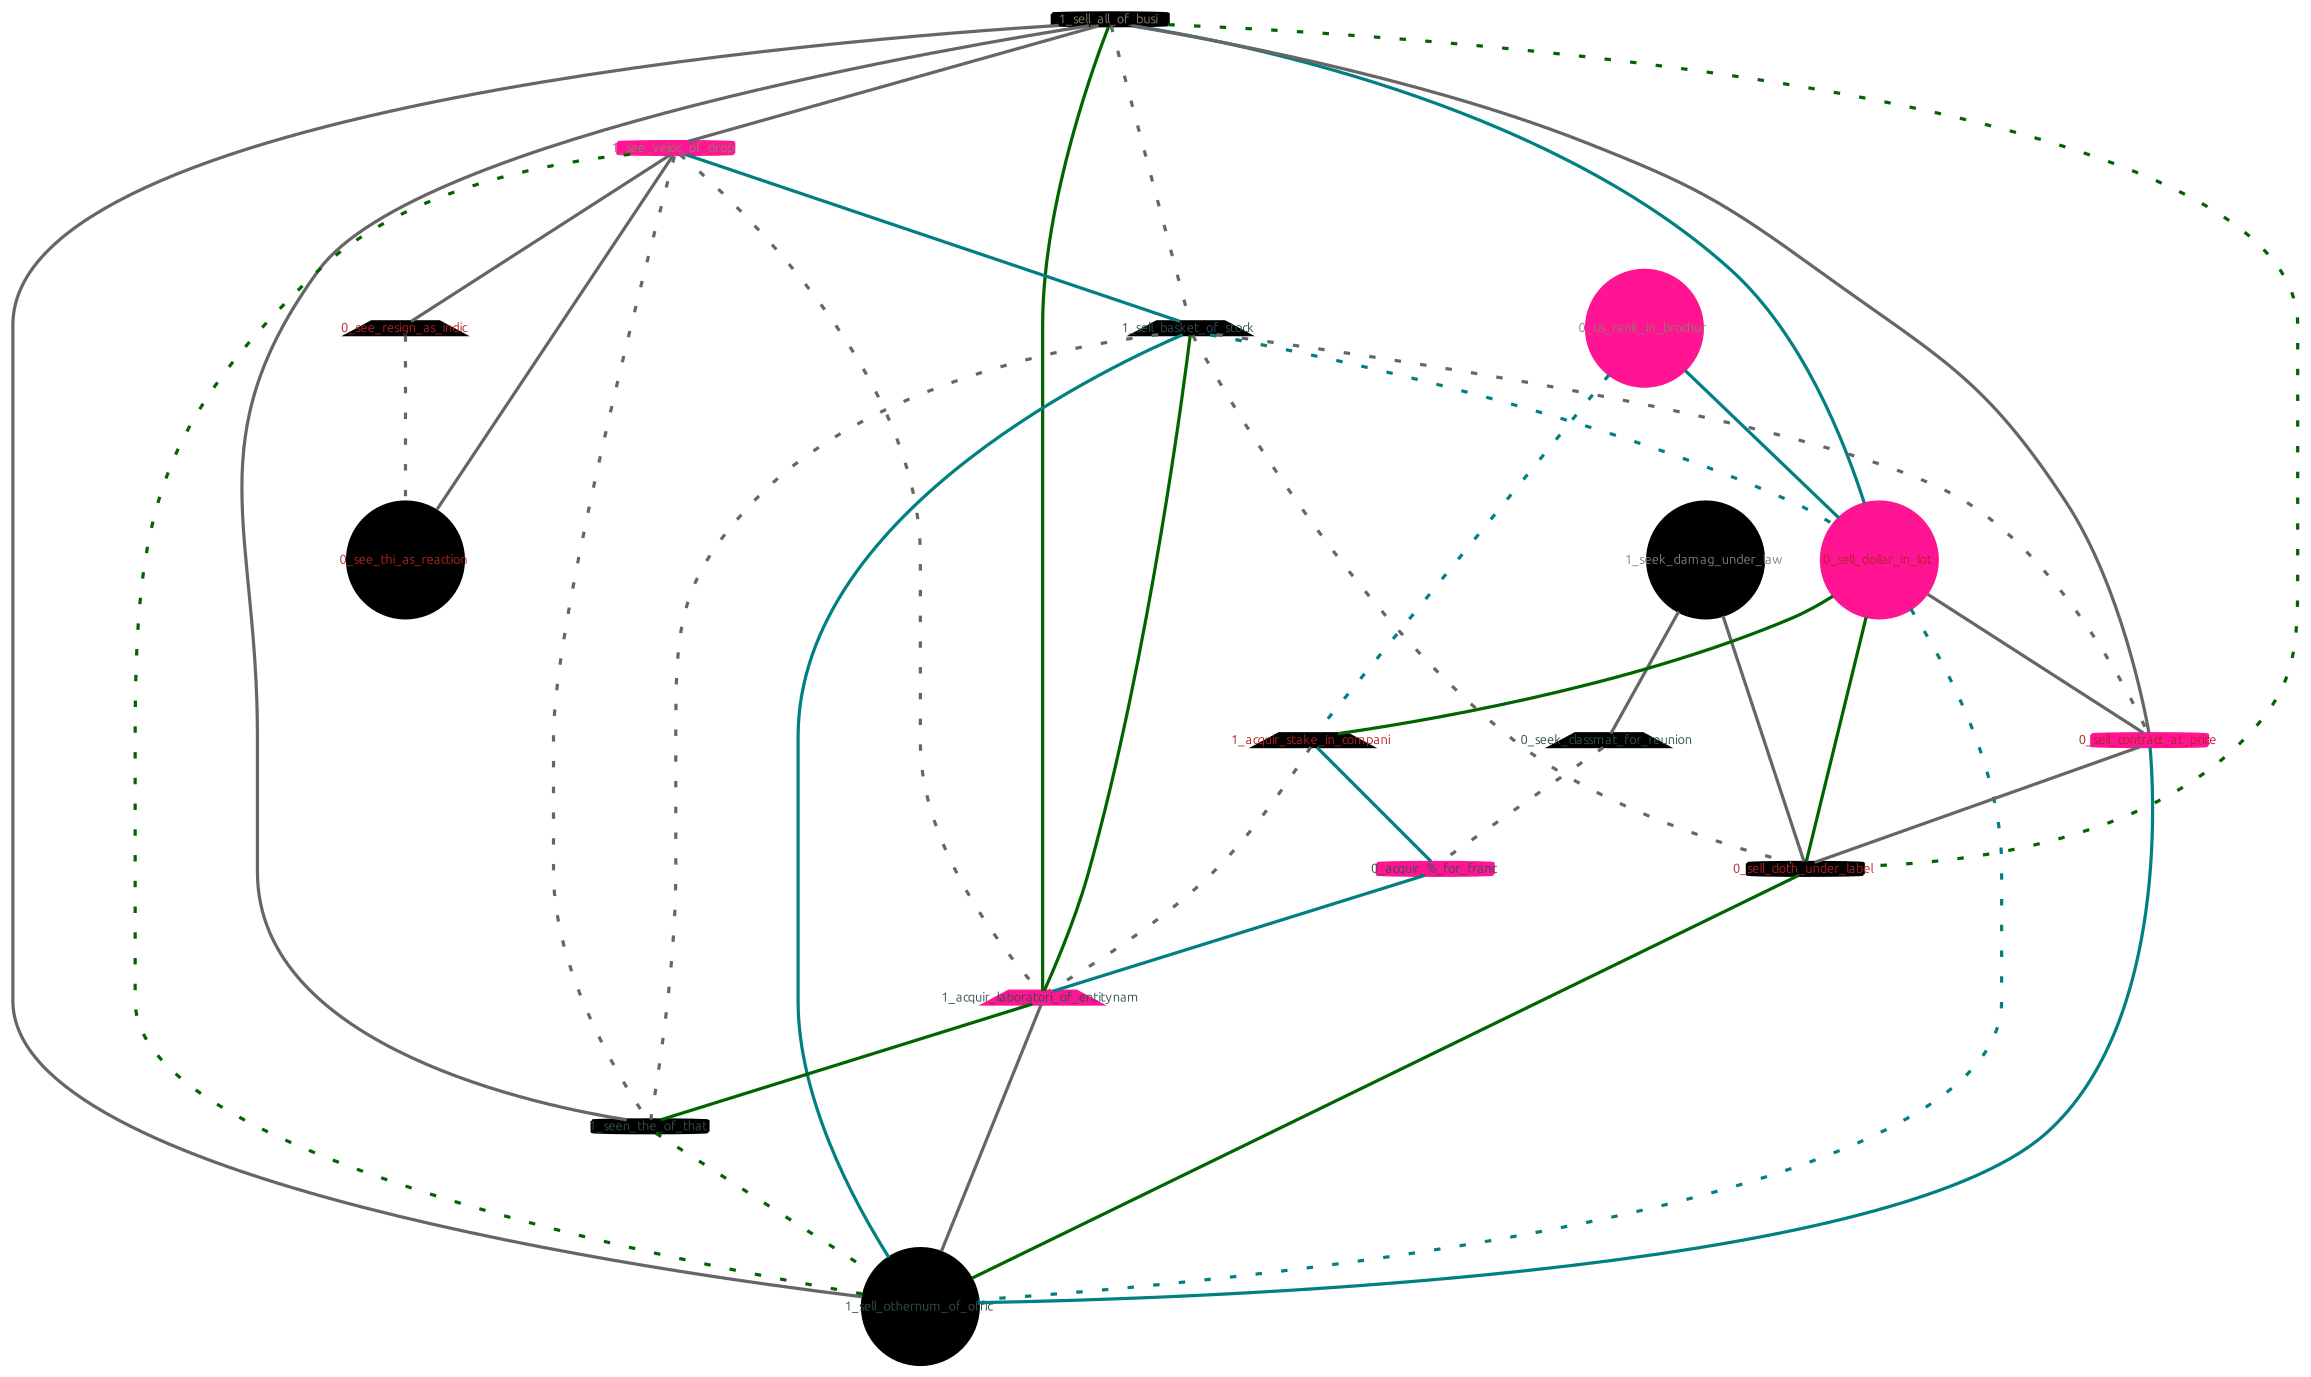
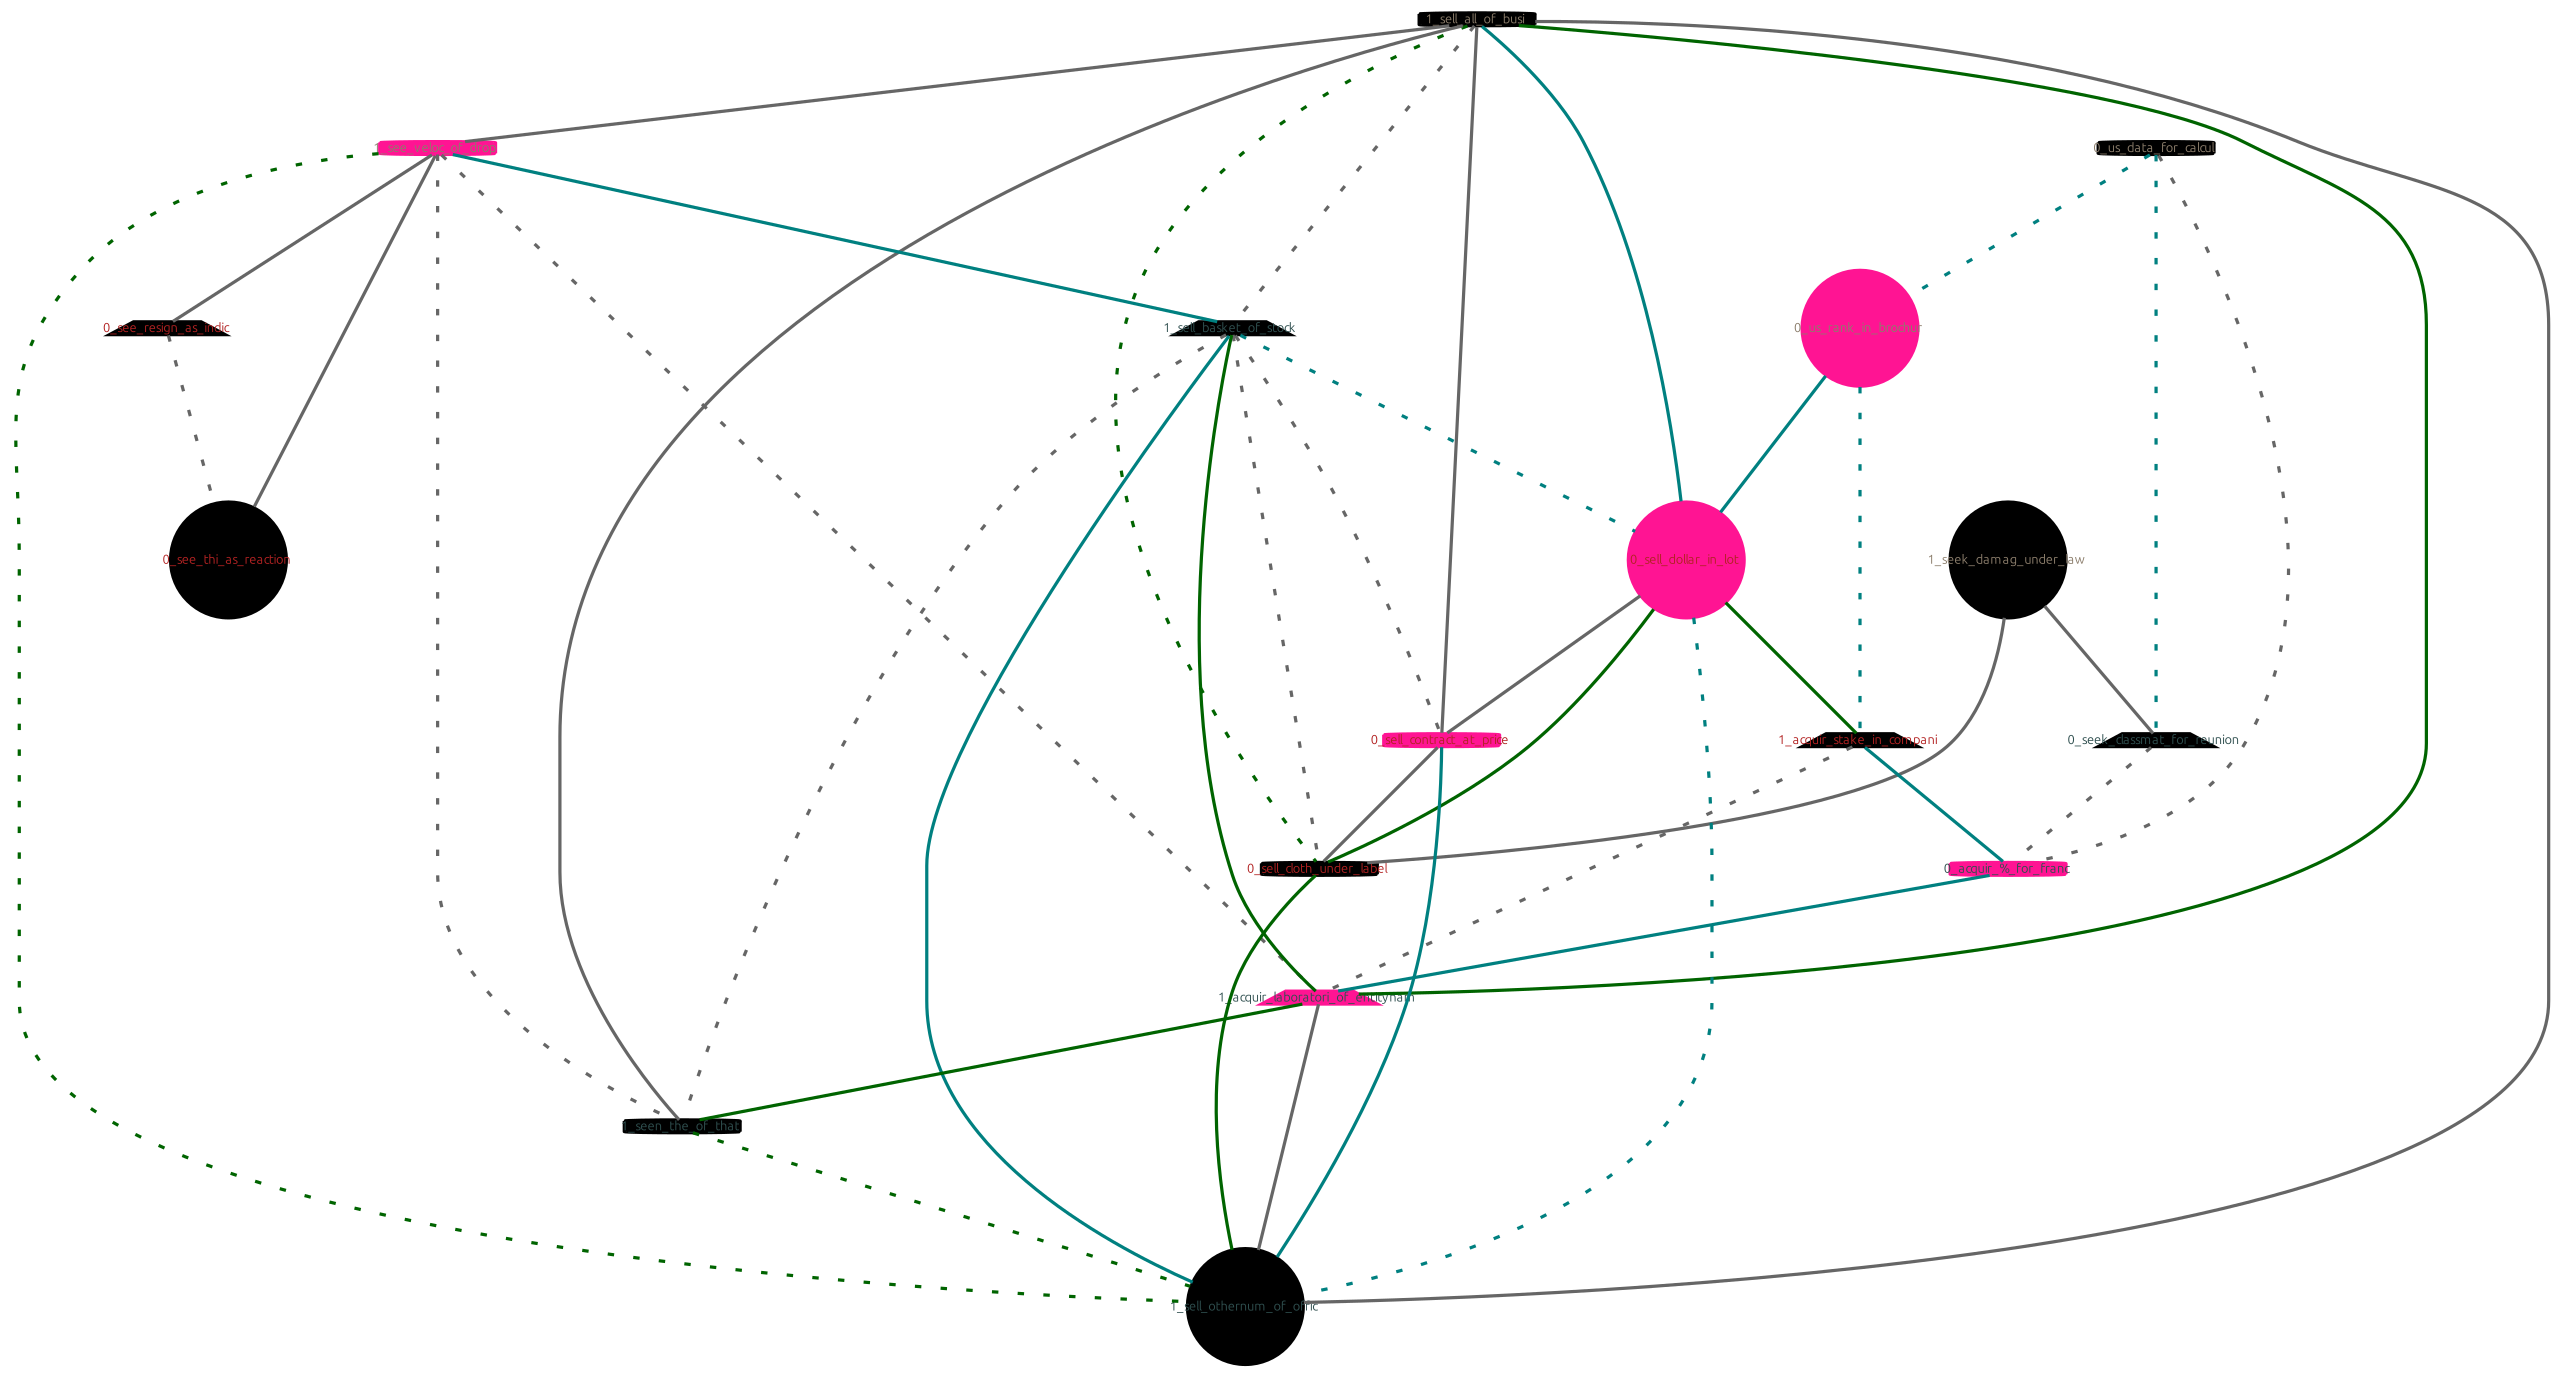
none -> (2156, 148)
